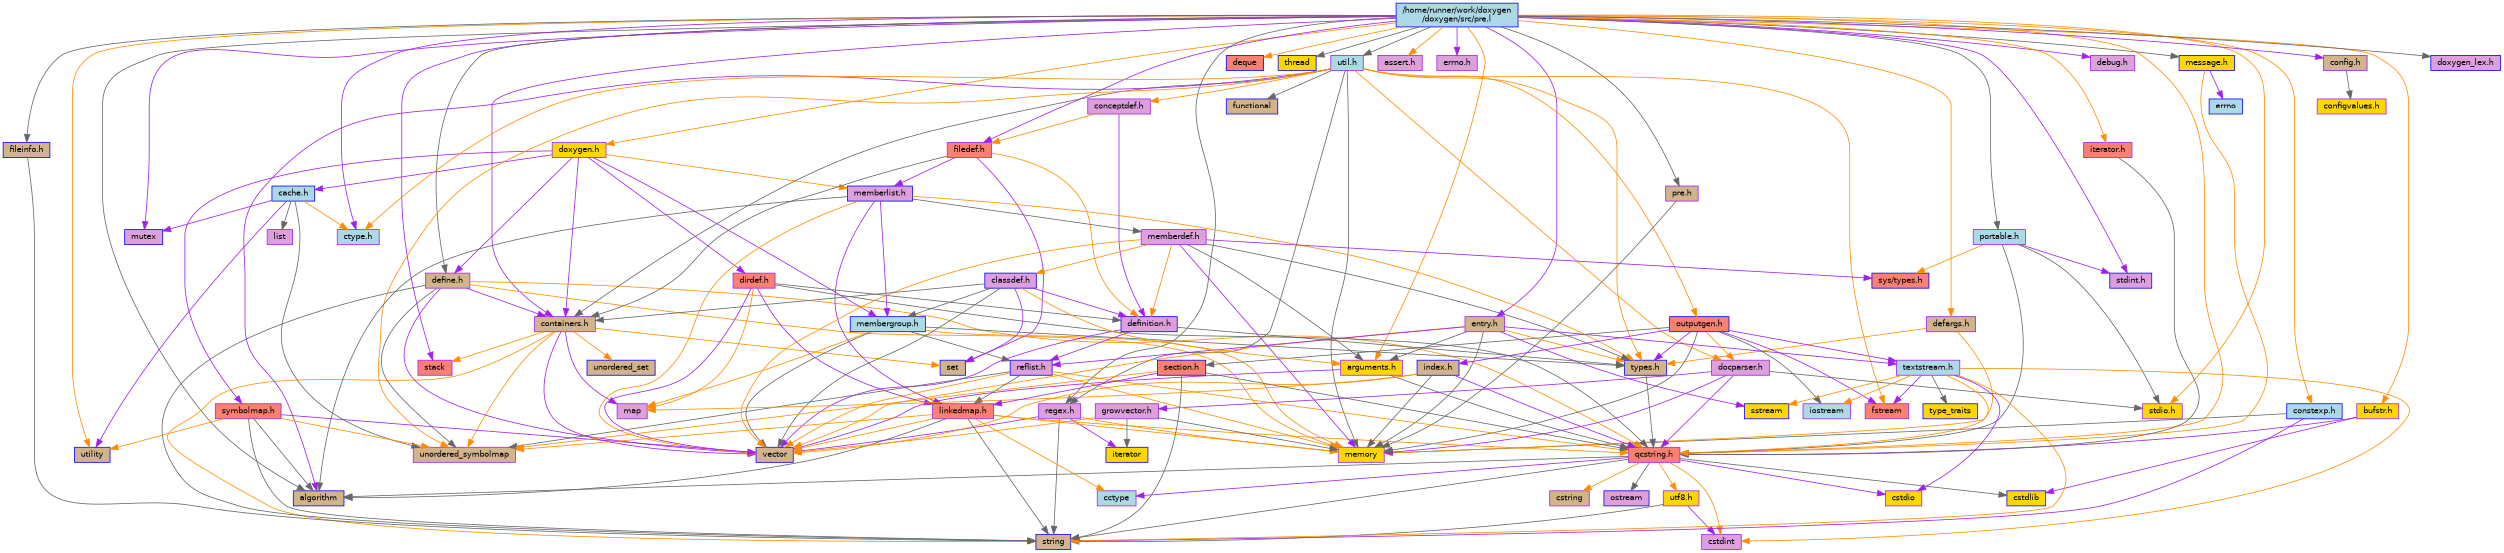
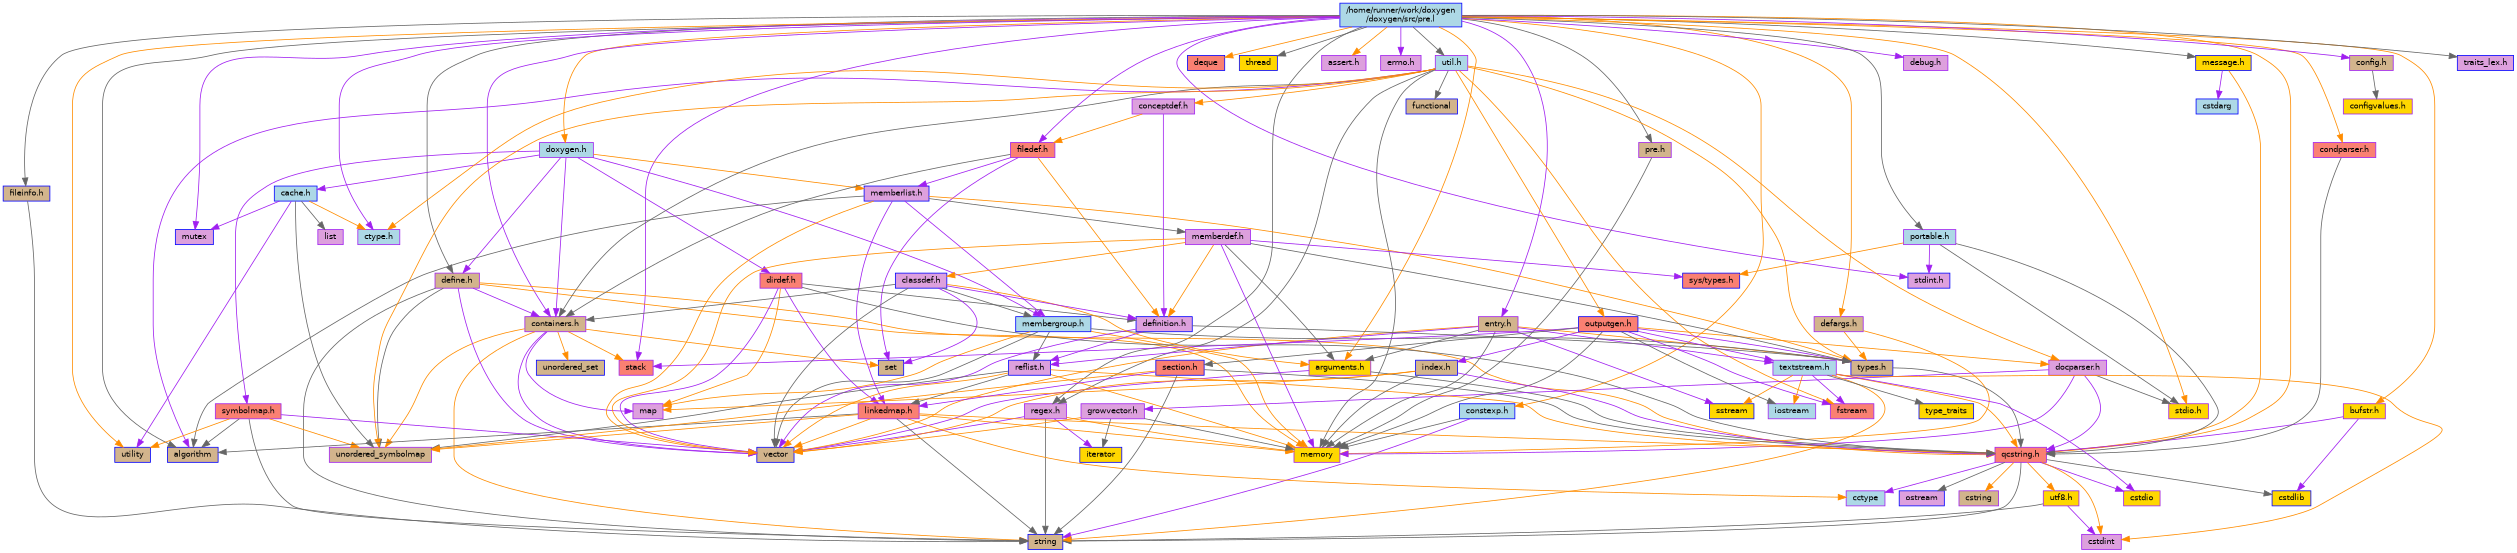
(2466, 63) -> (2485, 63)
(2226, 106) -> (2217, 106)
(579, 150) -> (566, 150)
(2108, 150) -> (2345, 150)
none -> (1120, 349)
(990, 476) -> none
